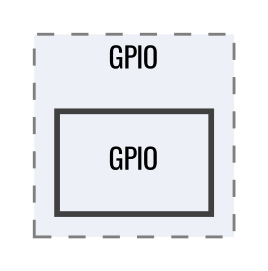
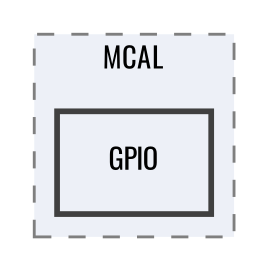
(134, 61) -> (134, 61)
